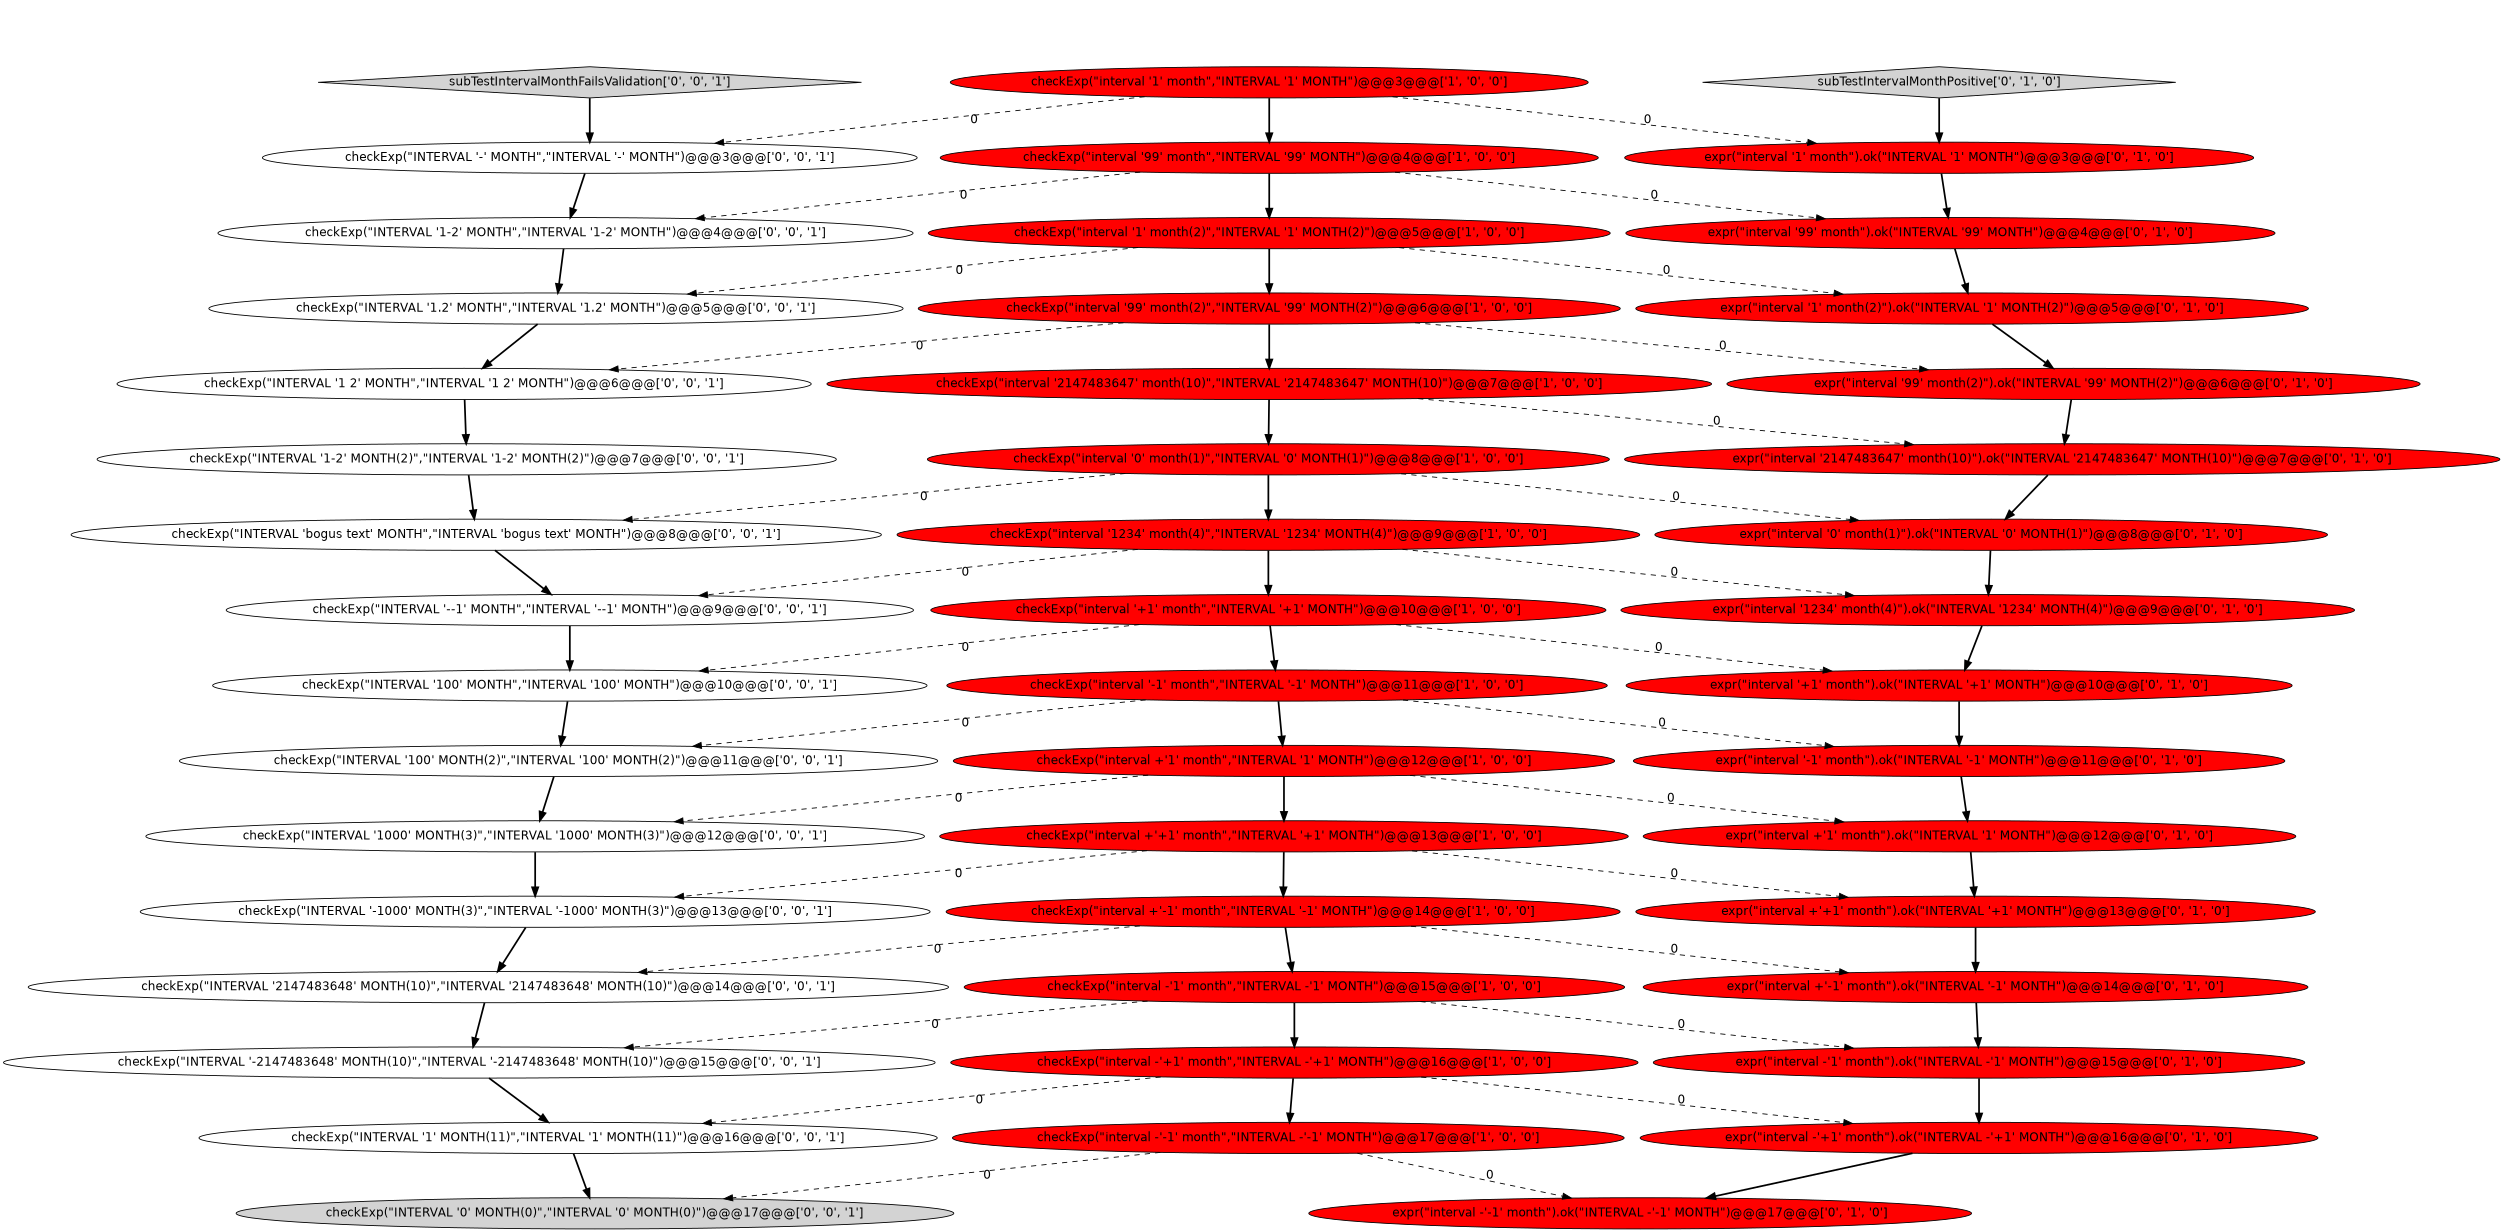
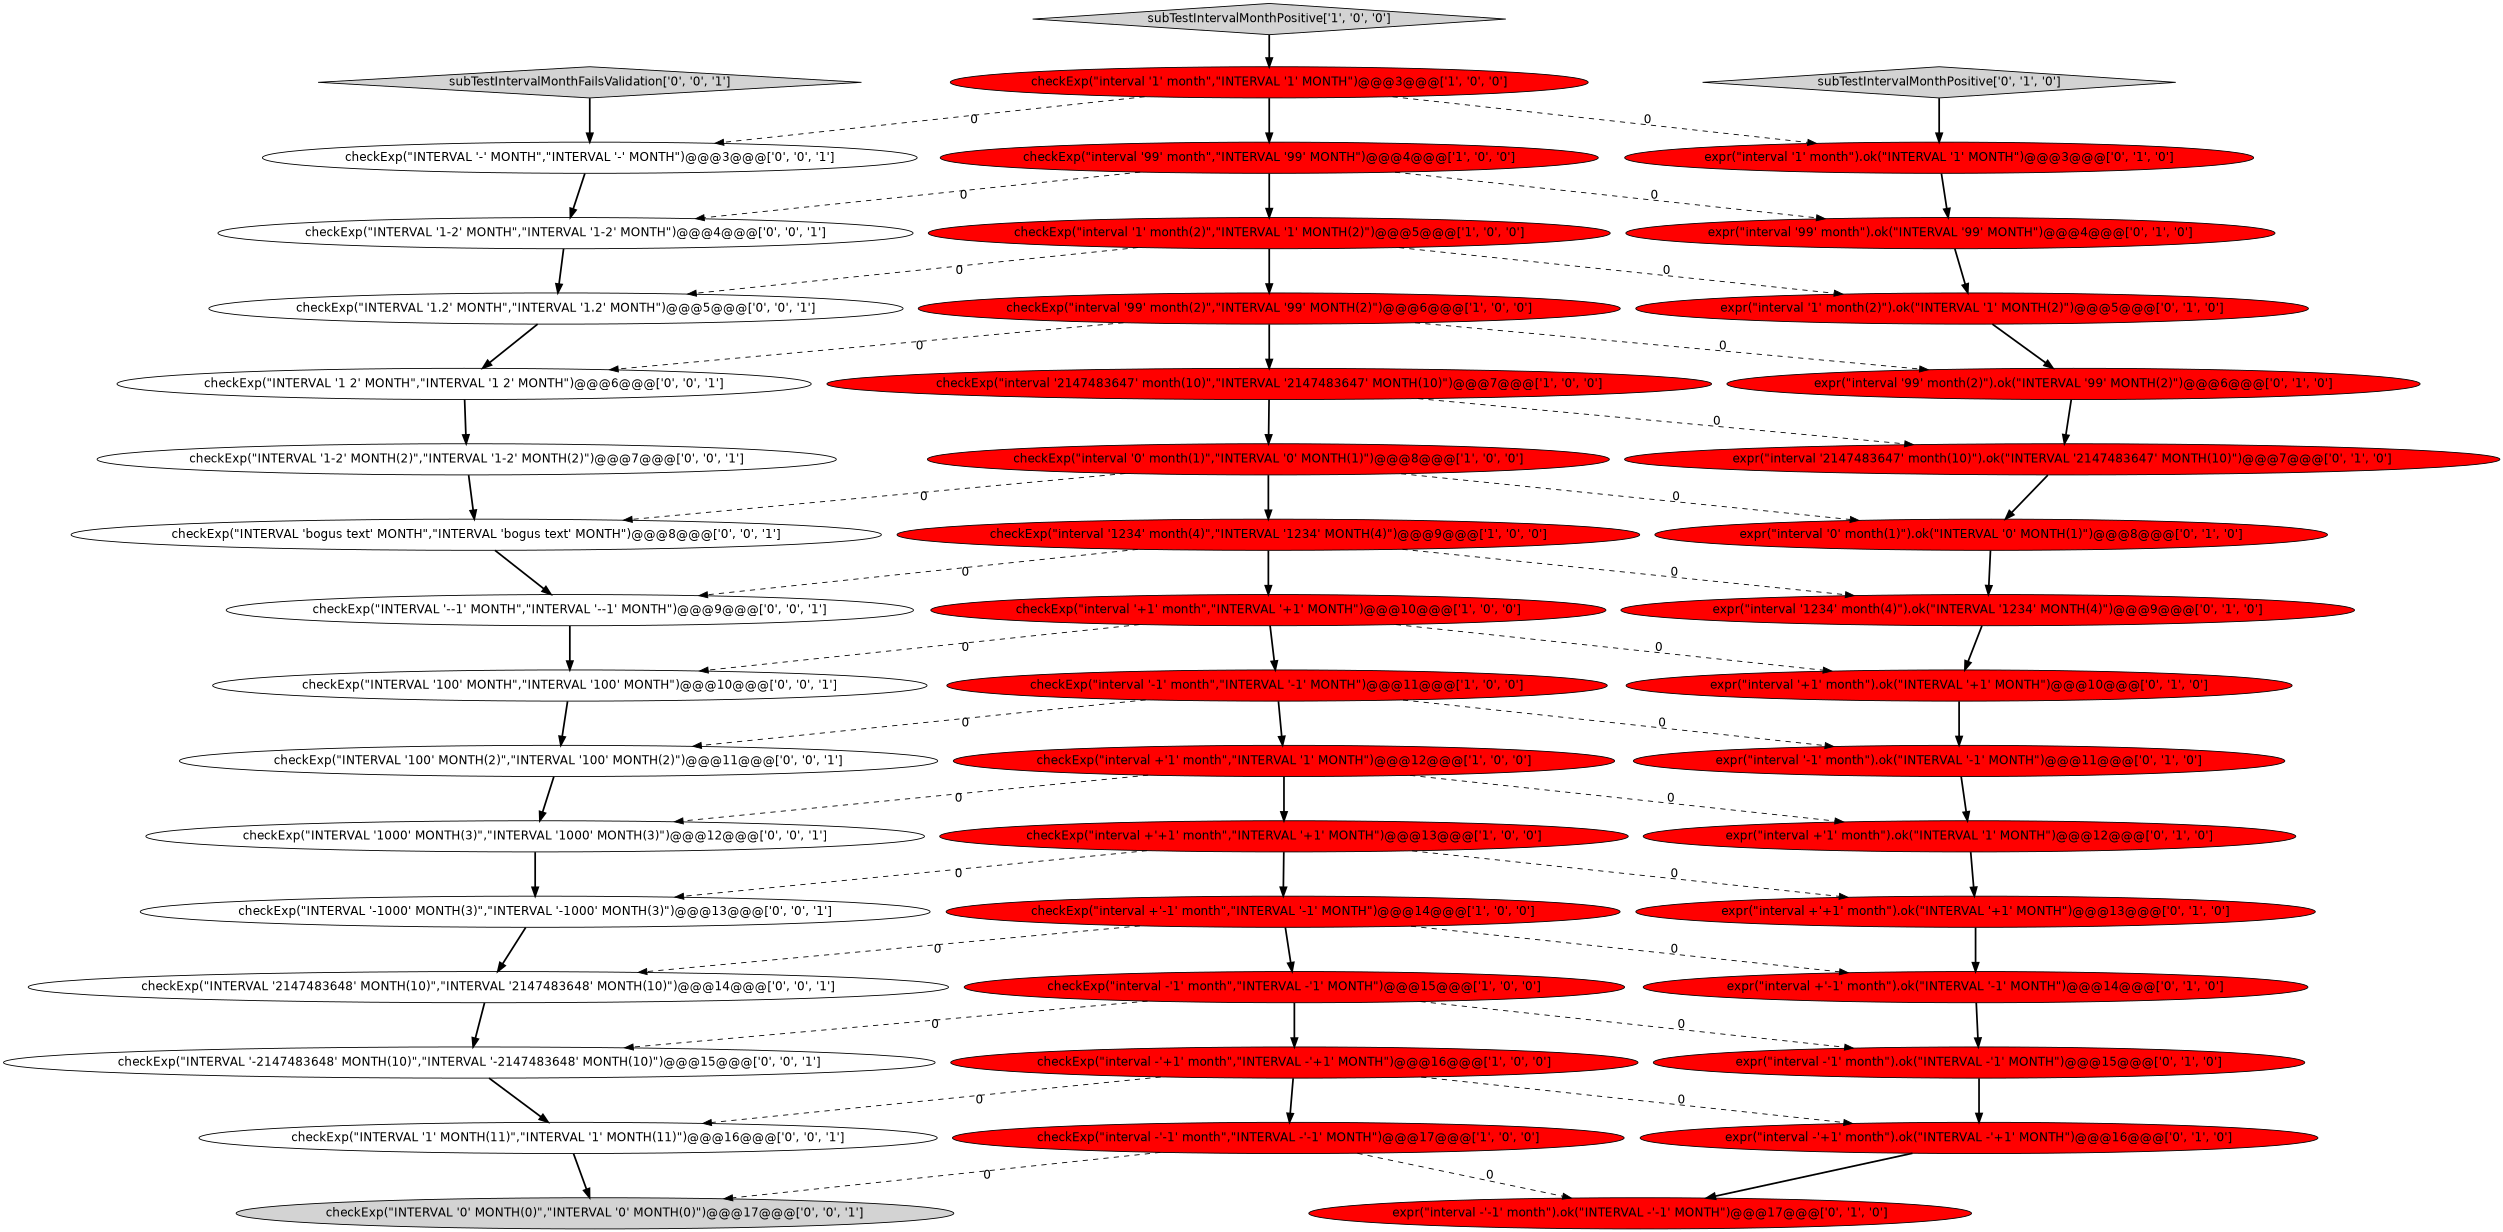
none -> (1269, 19)
